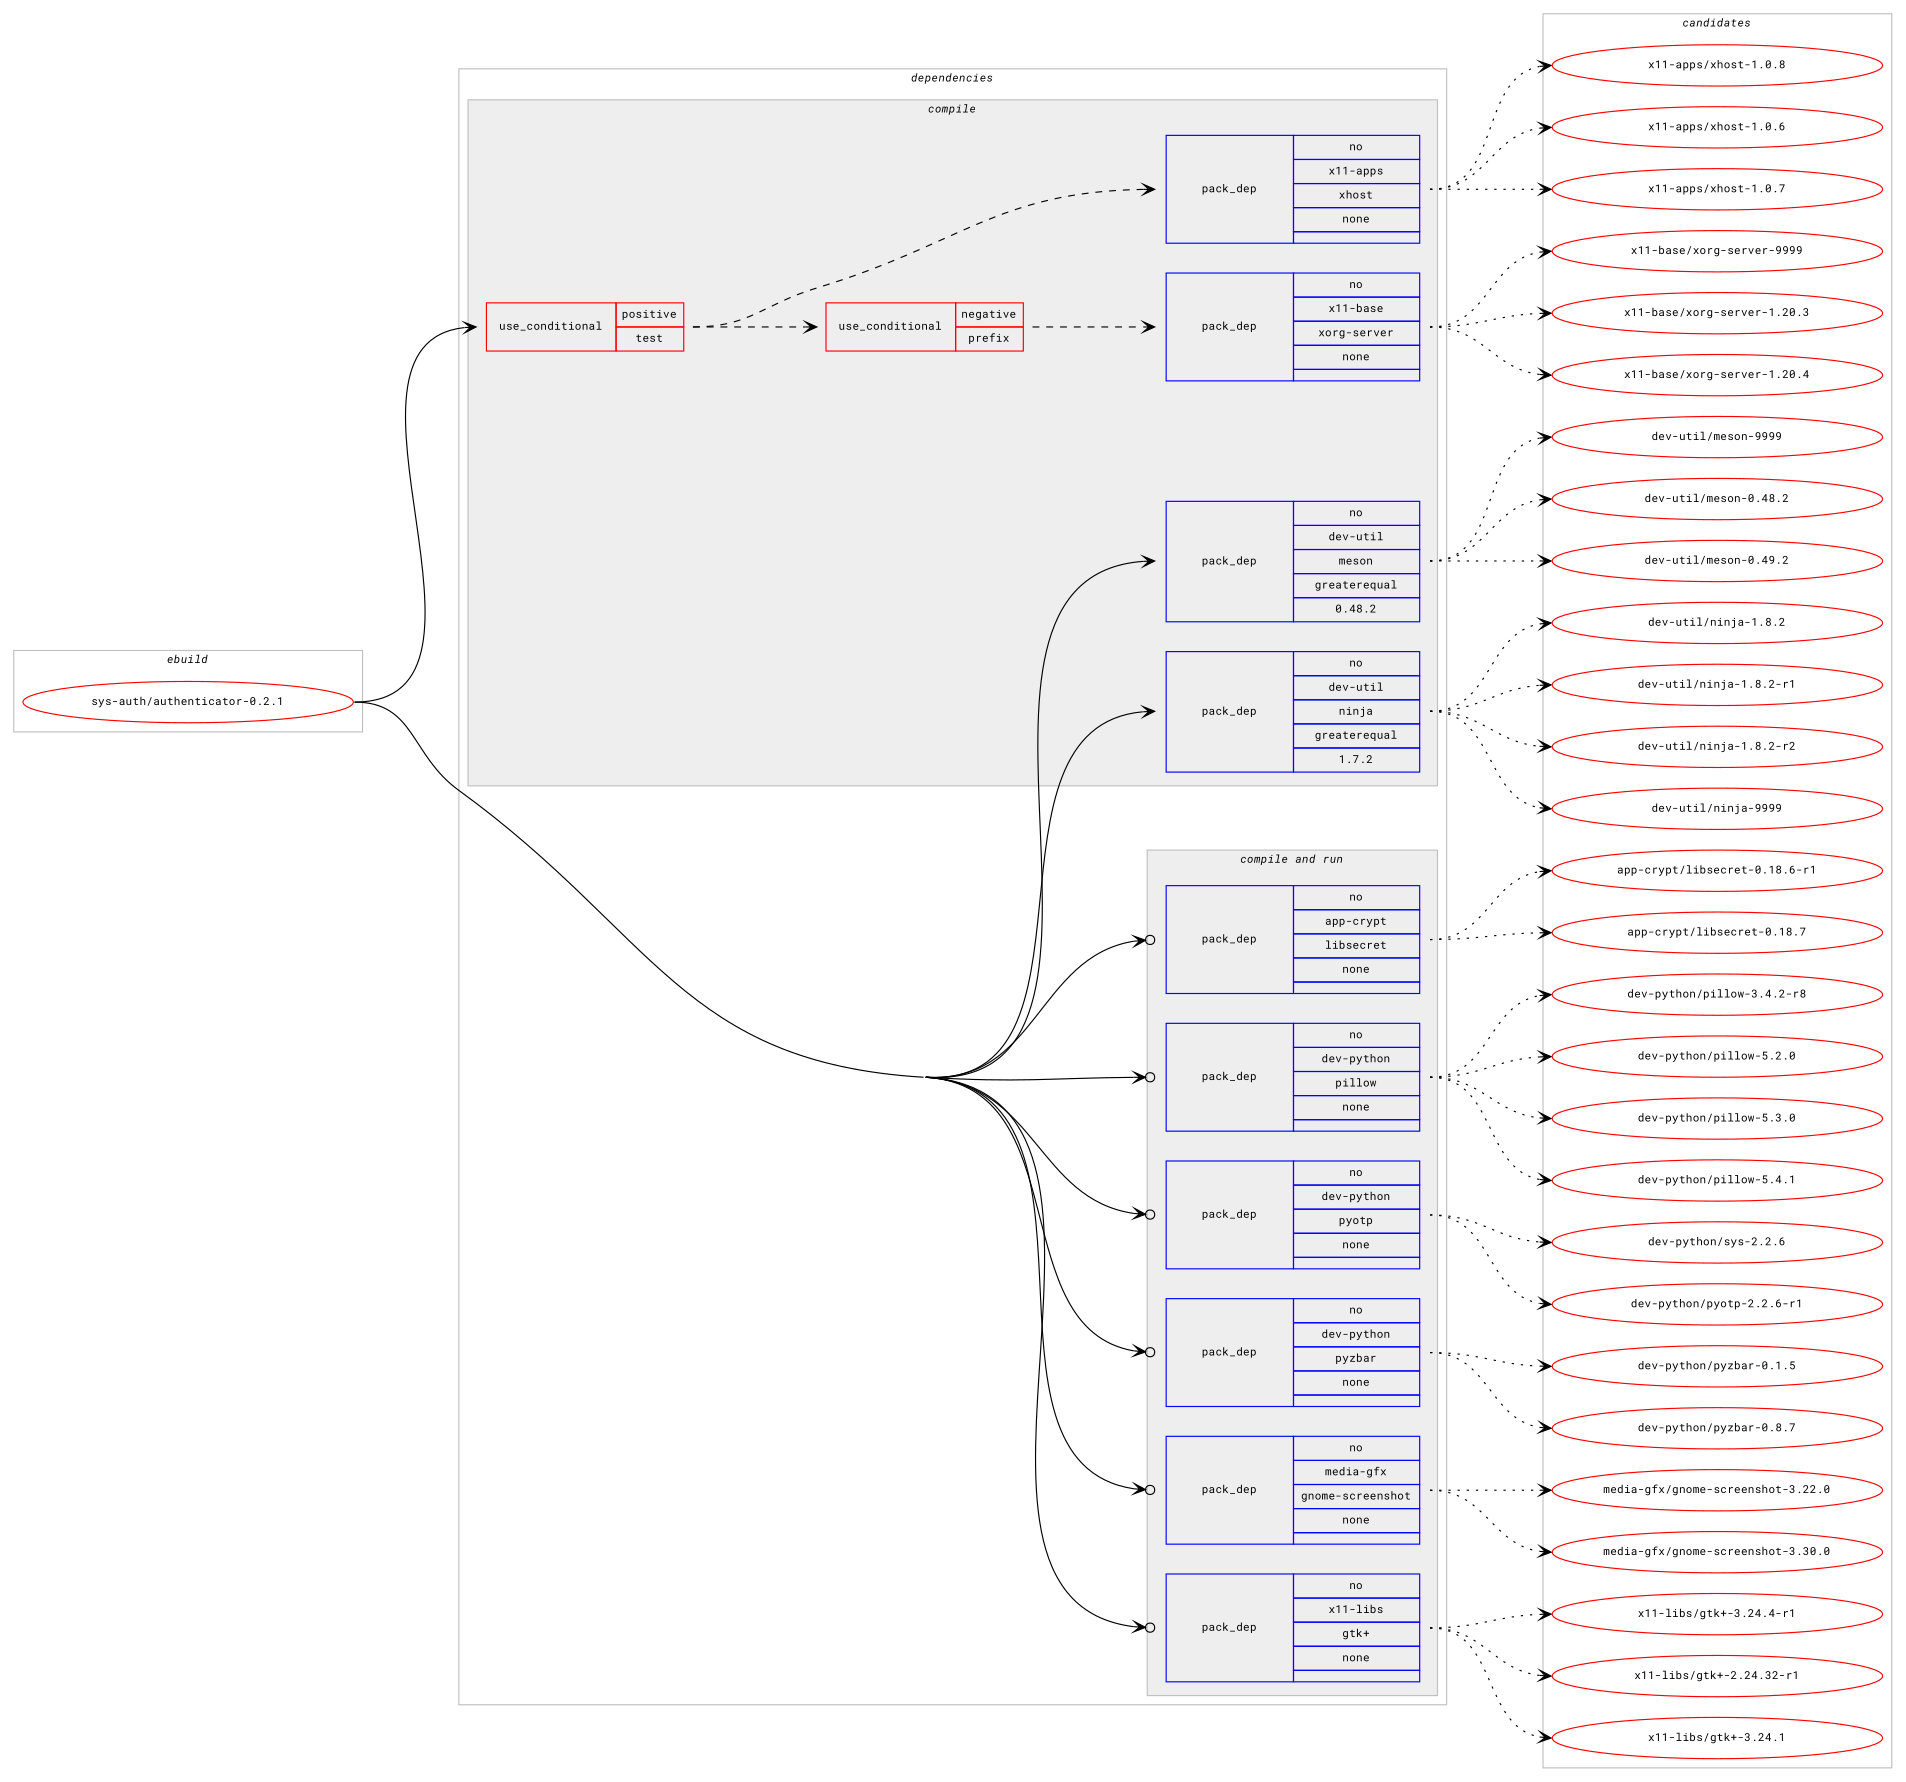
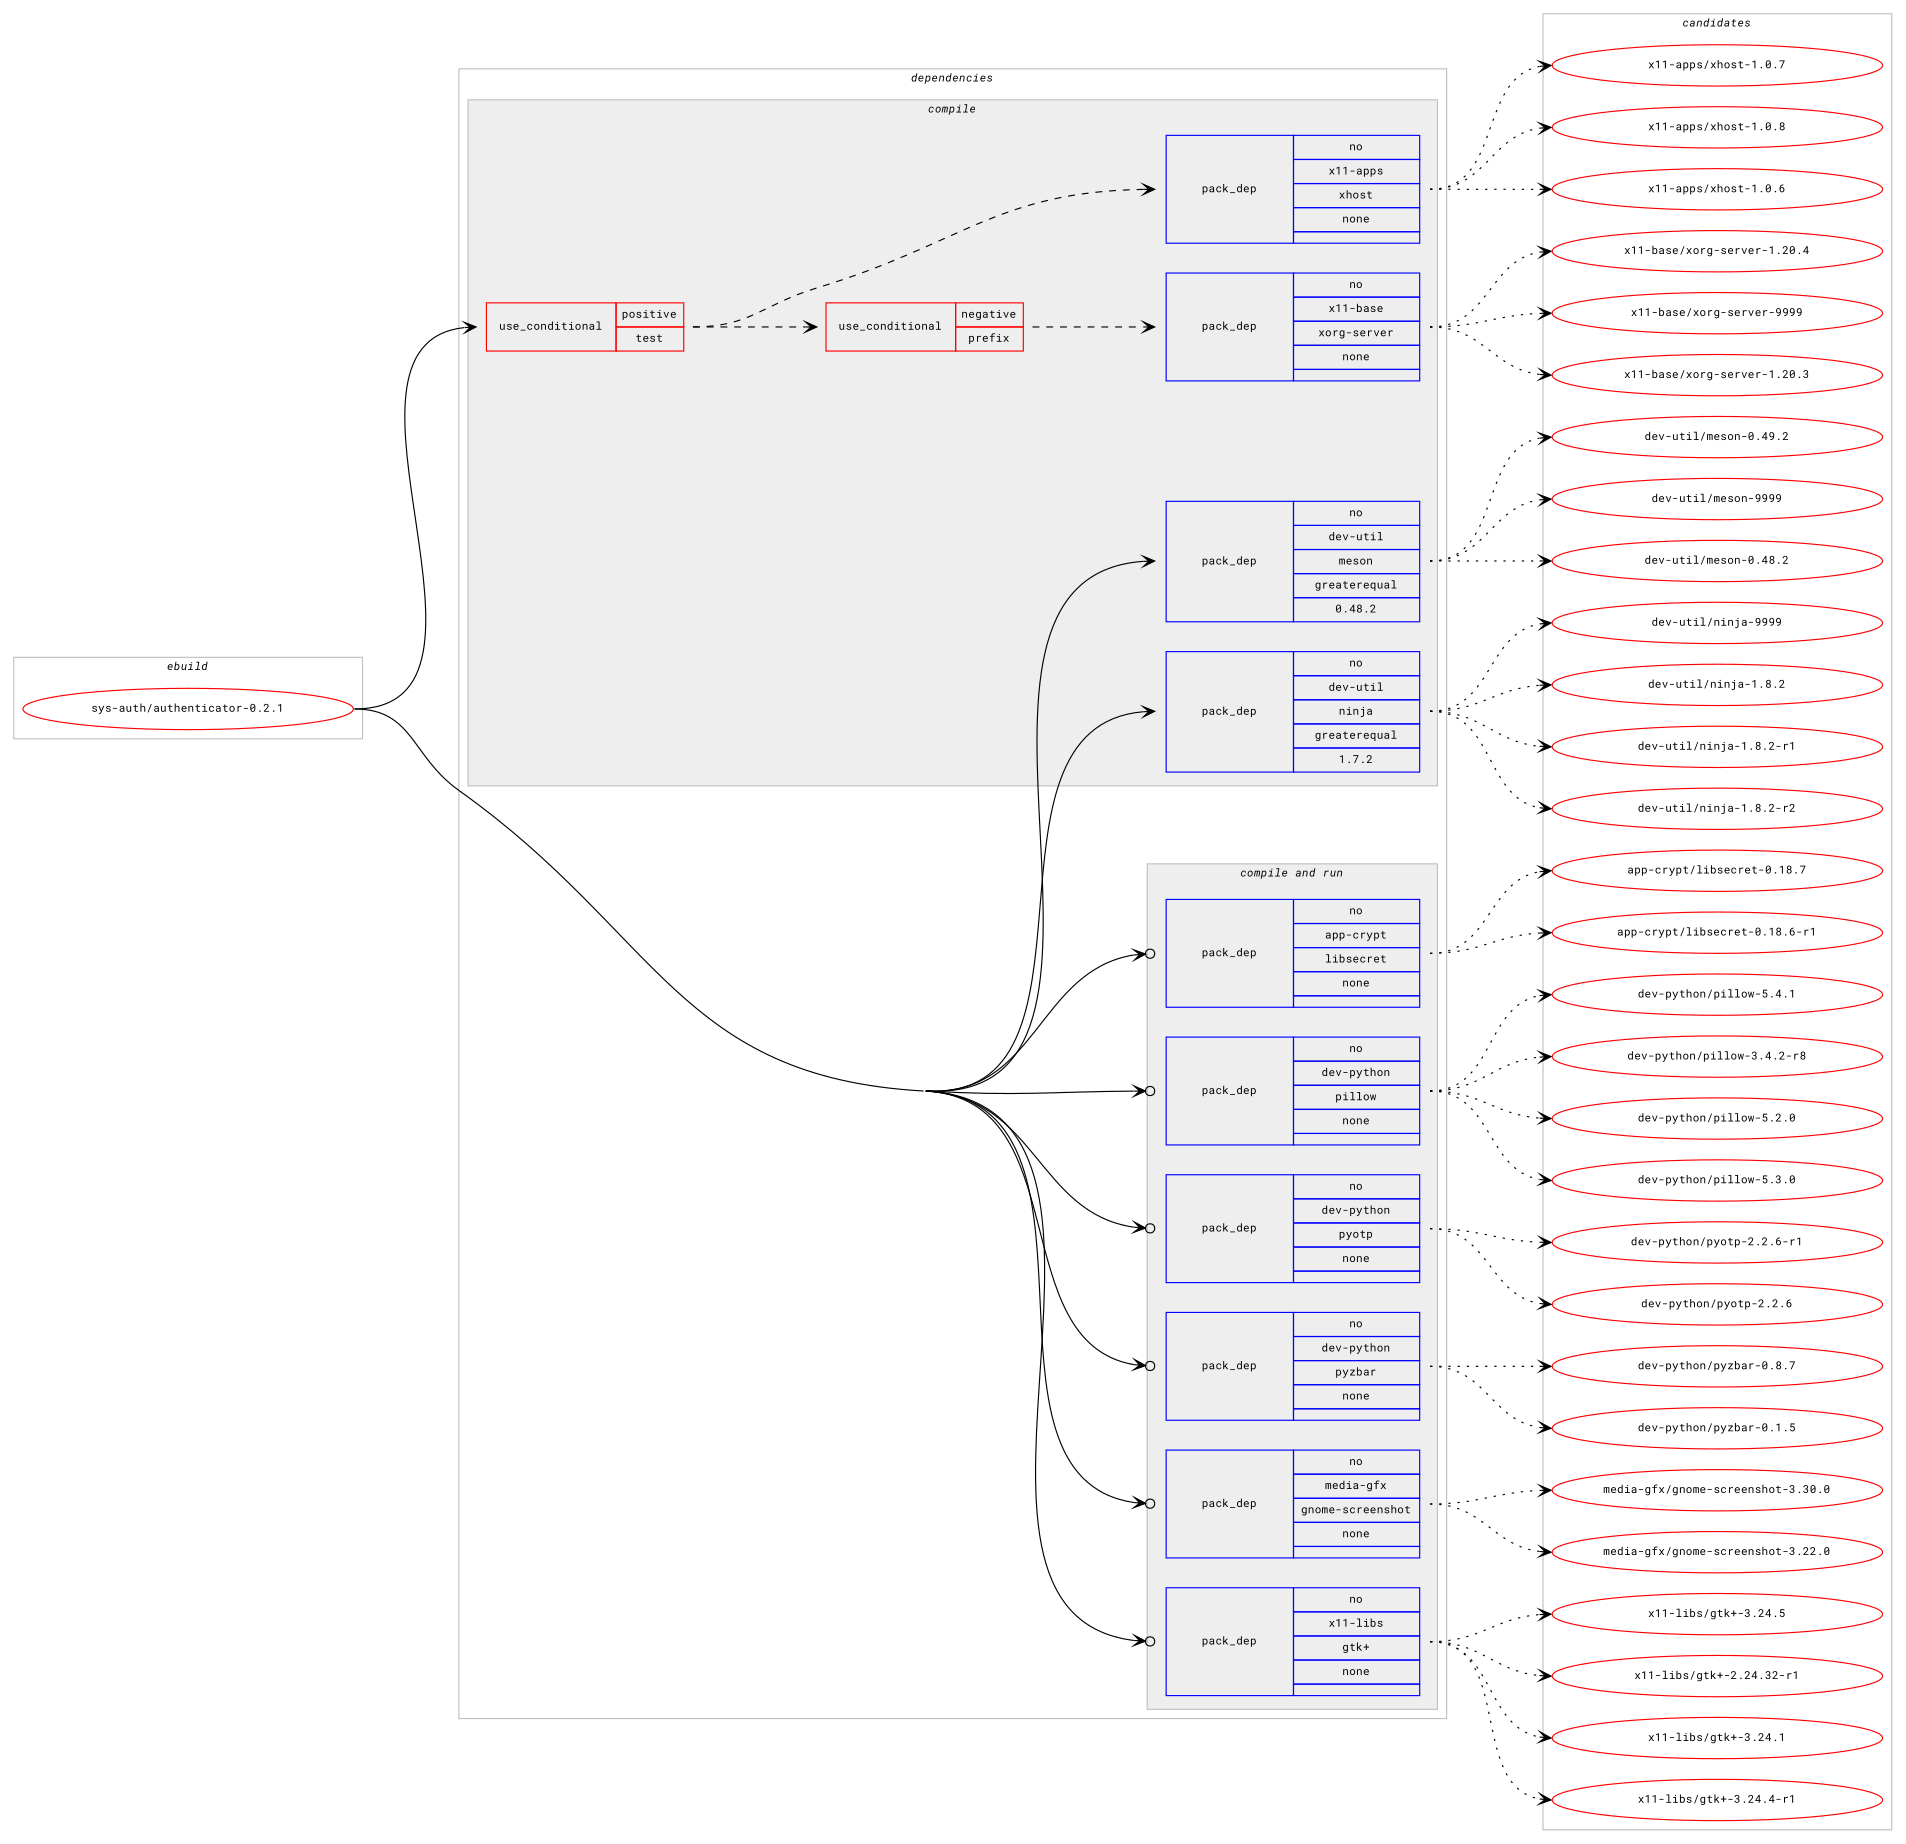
(1717, 1242) -> (1717, 1304)
none -> (1717, 1614)
